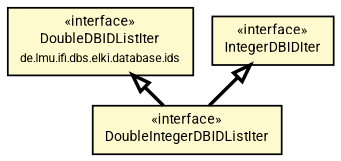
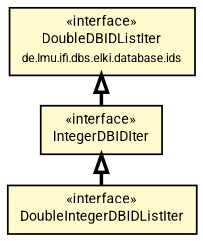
(154, 96) -> (101, 99)
